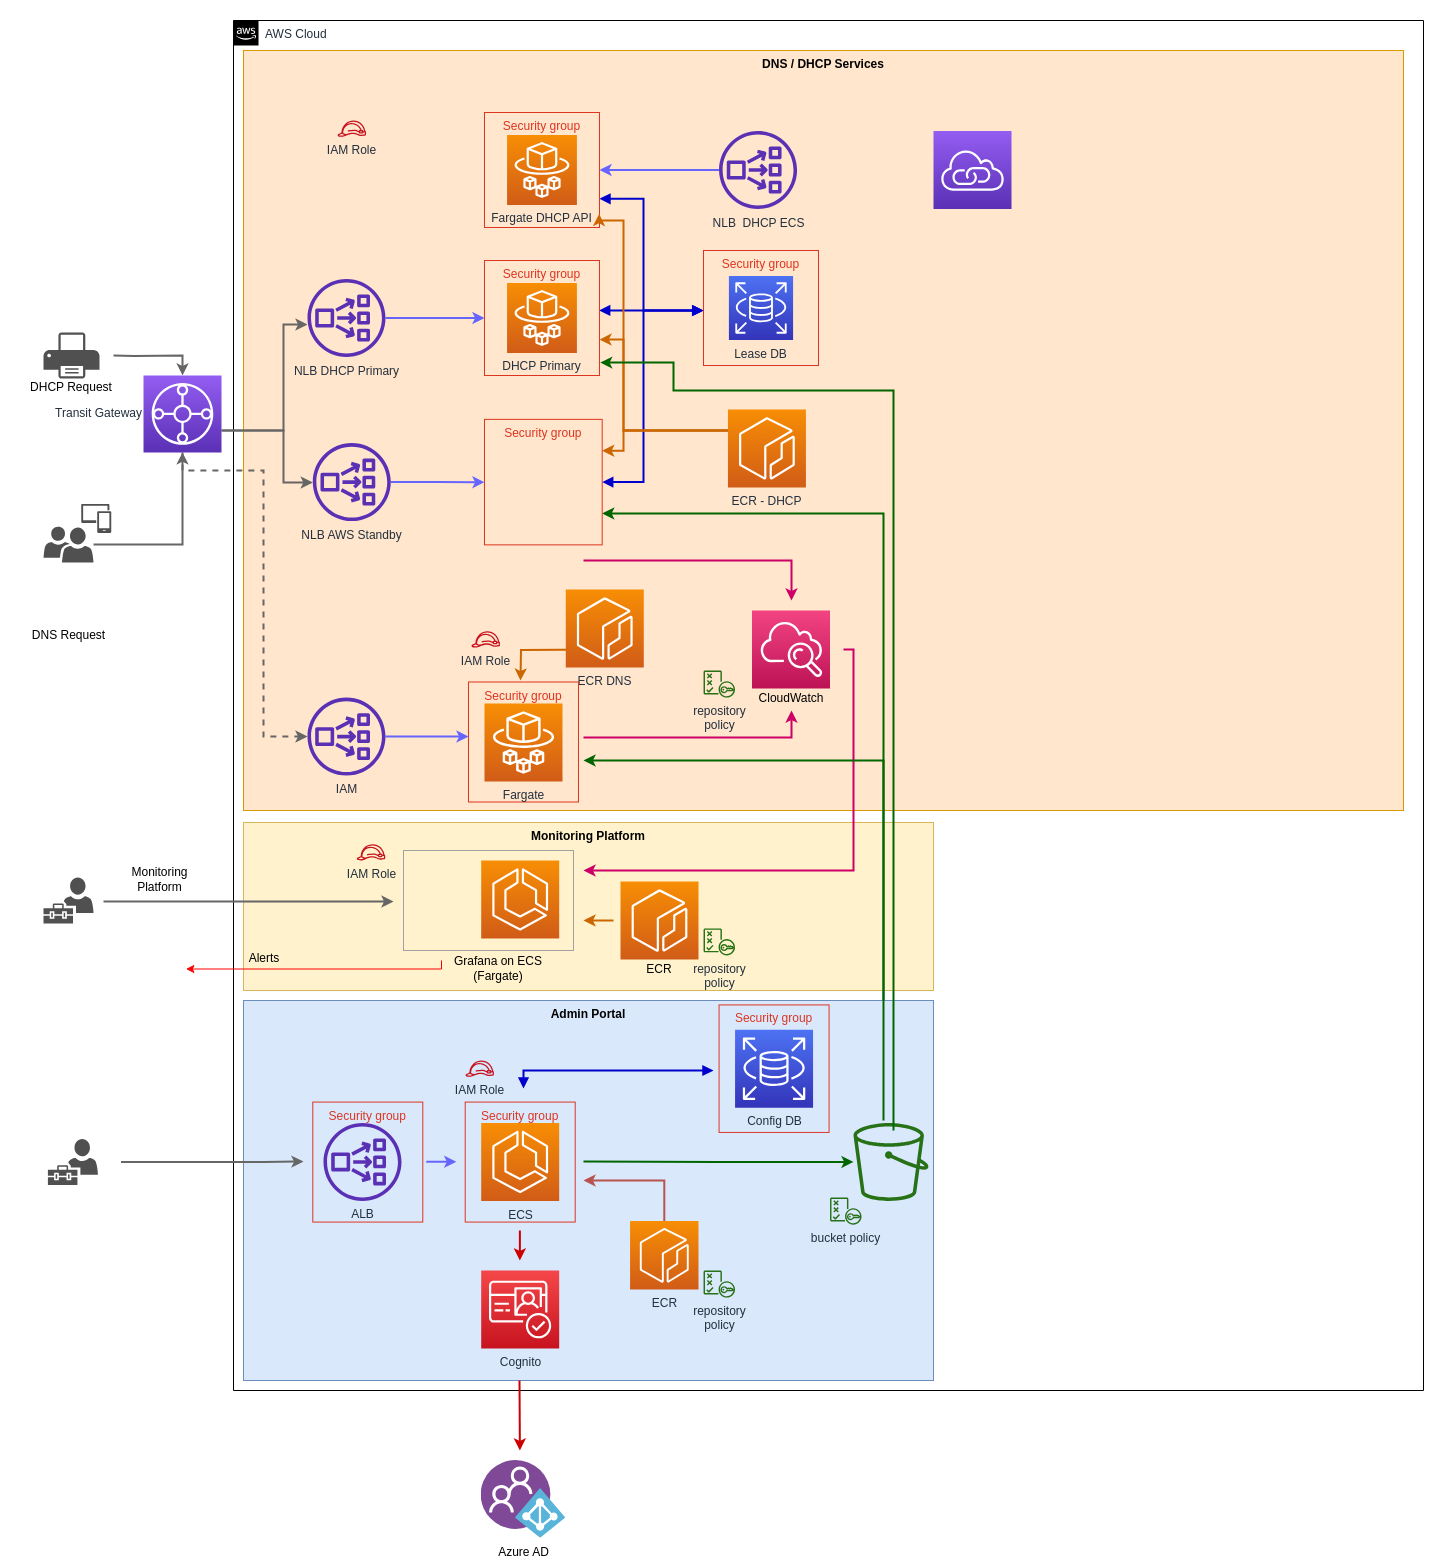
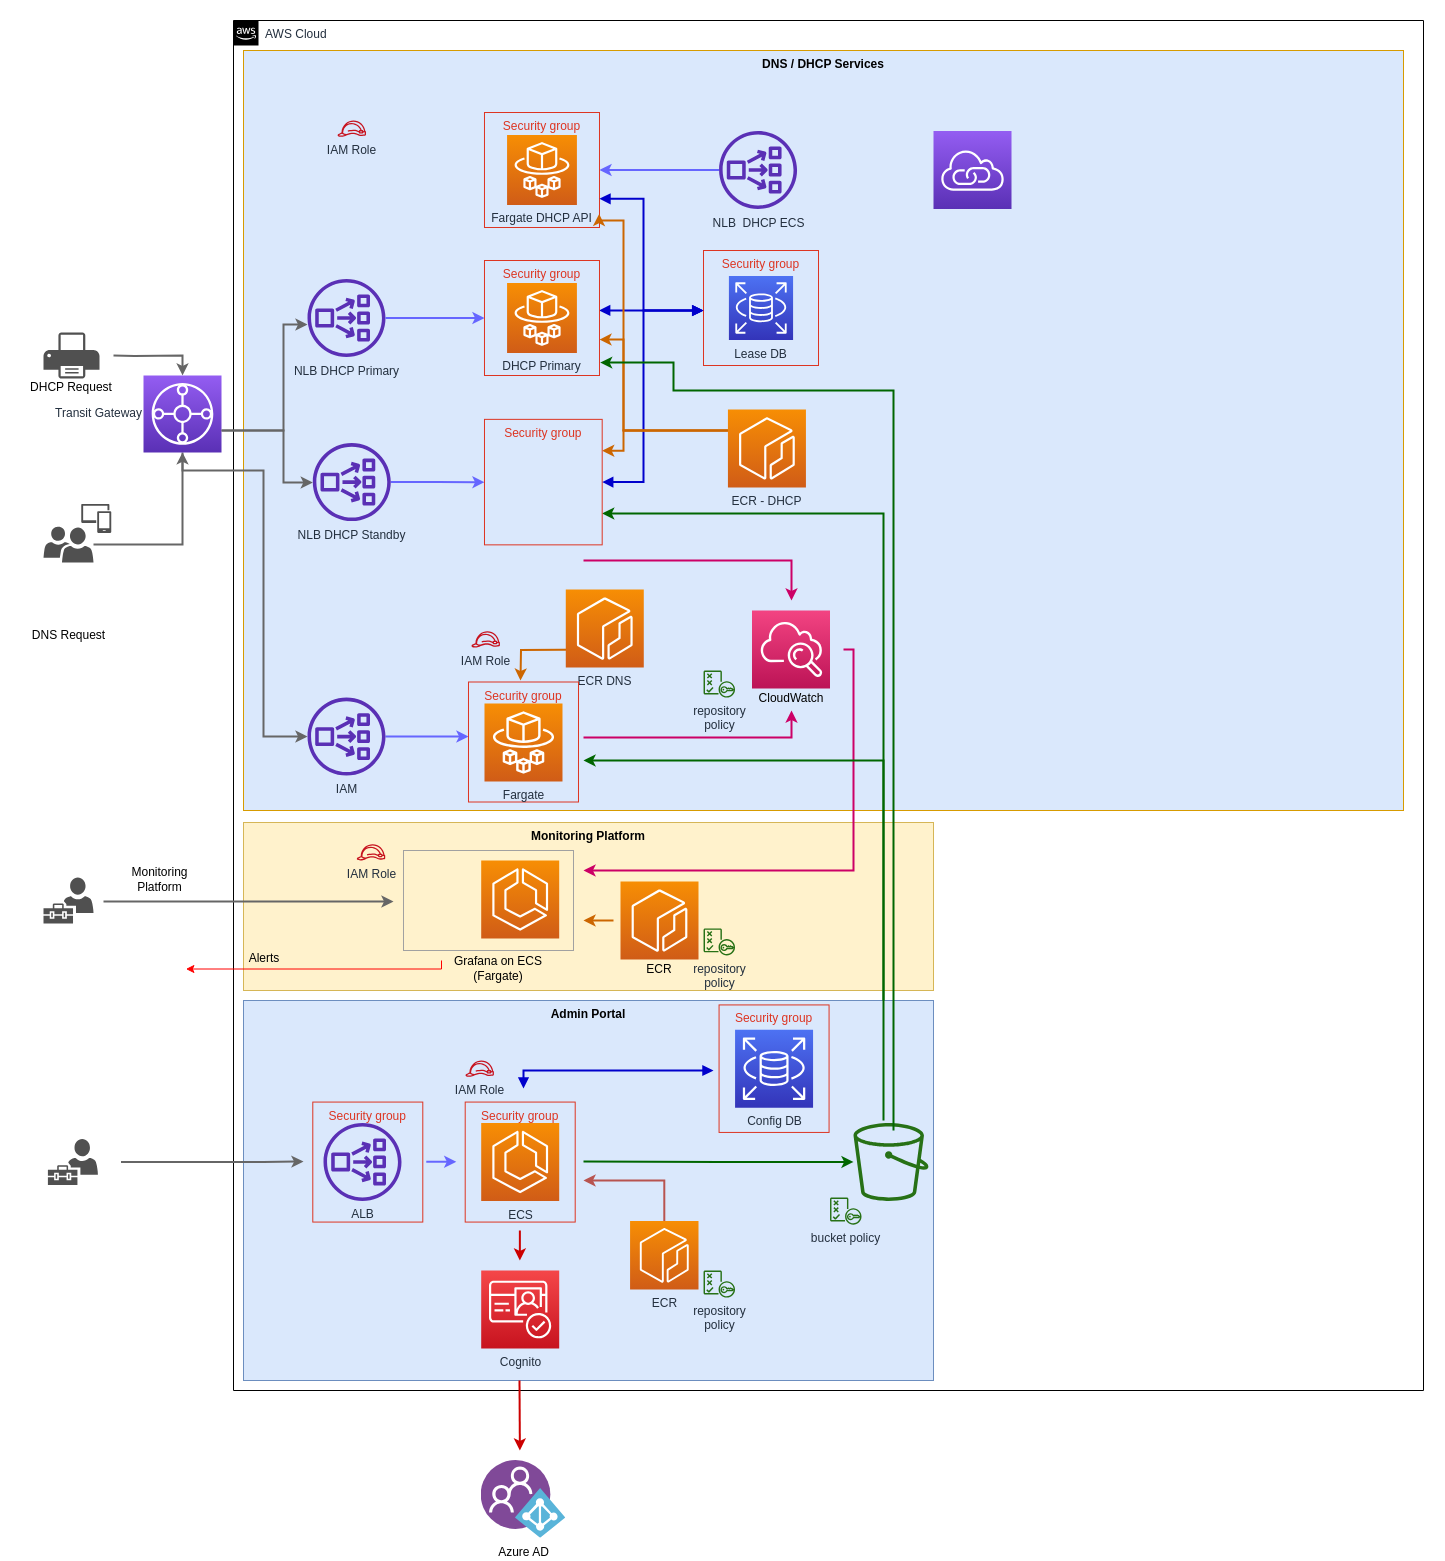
(824, 431) -> (824, 431)
(352, 536) -> (352, 536)
(264, 580) -> (264, 580)
